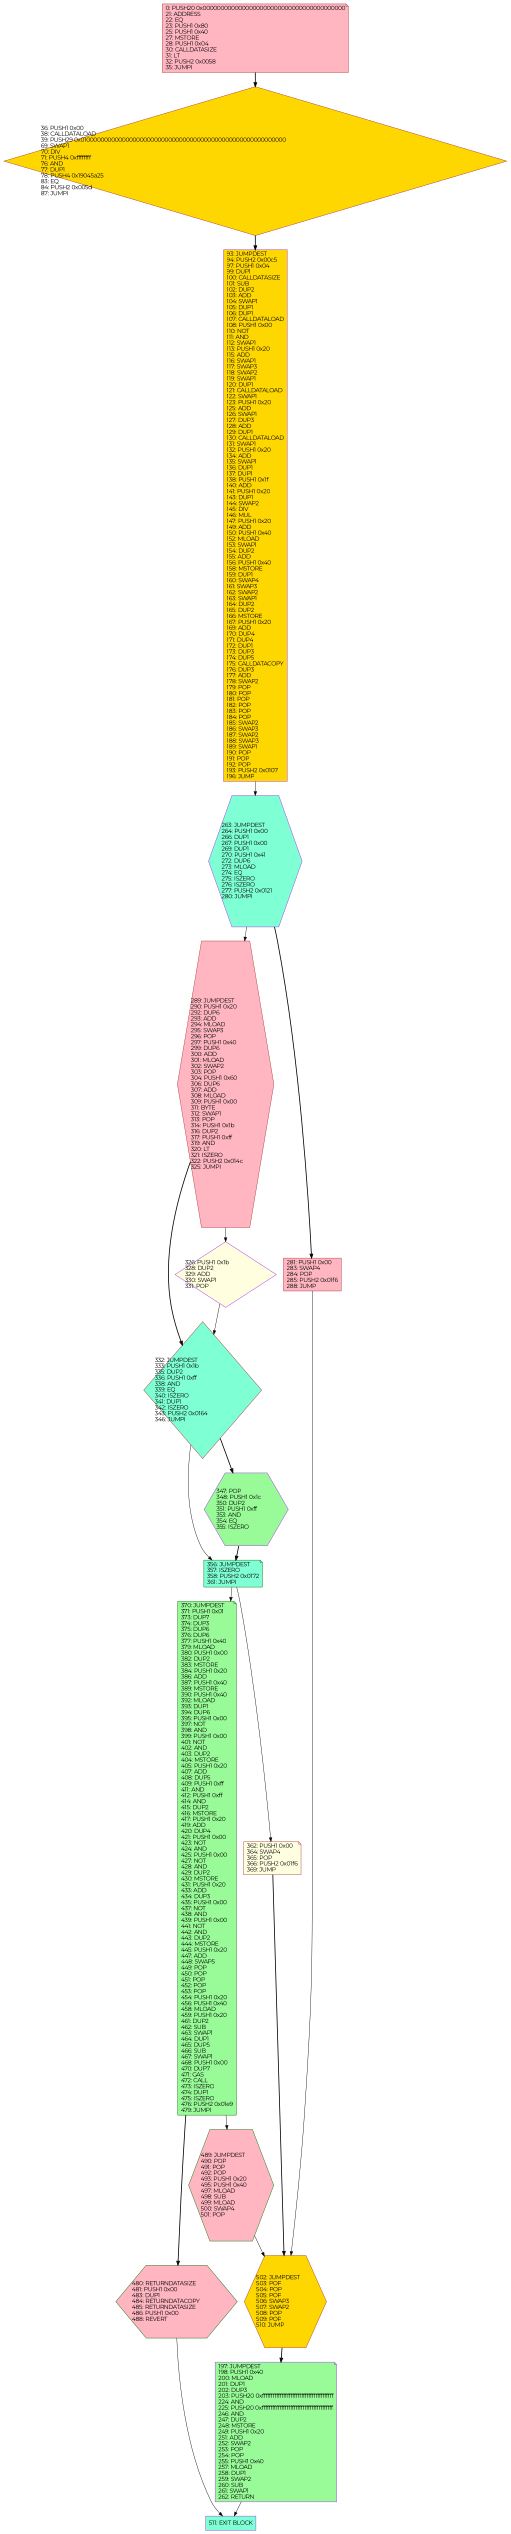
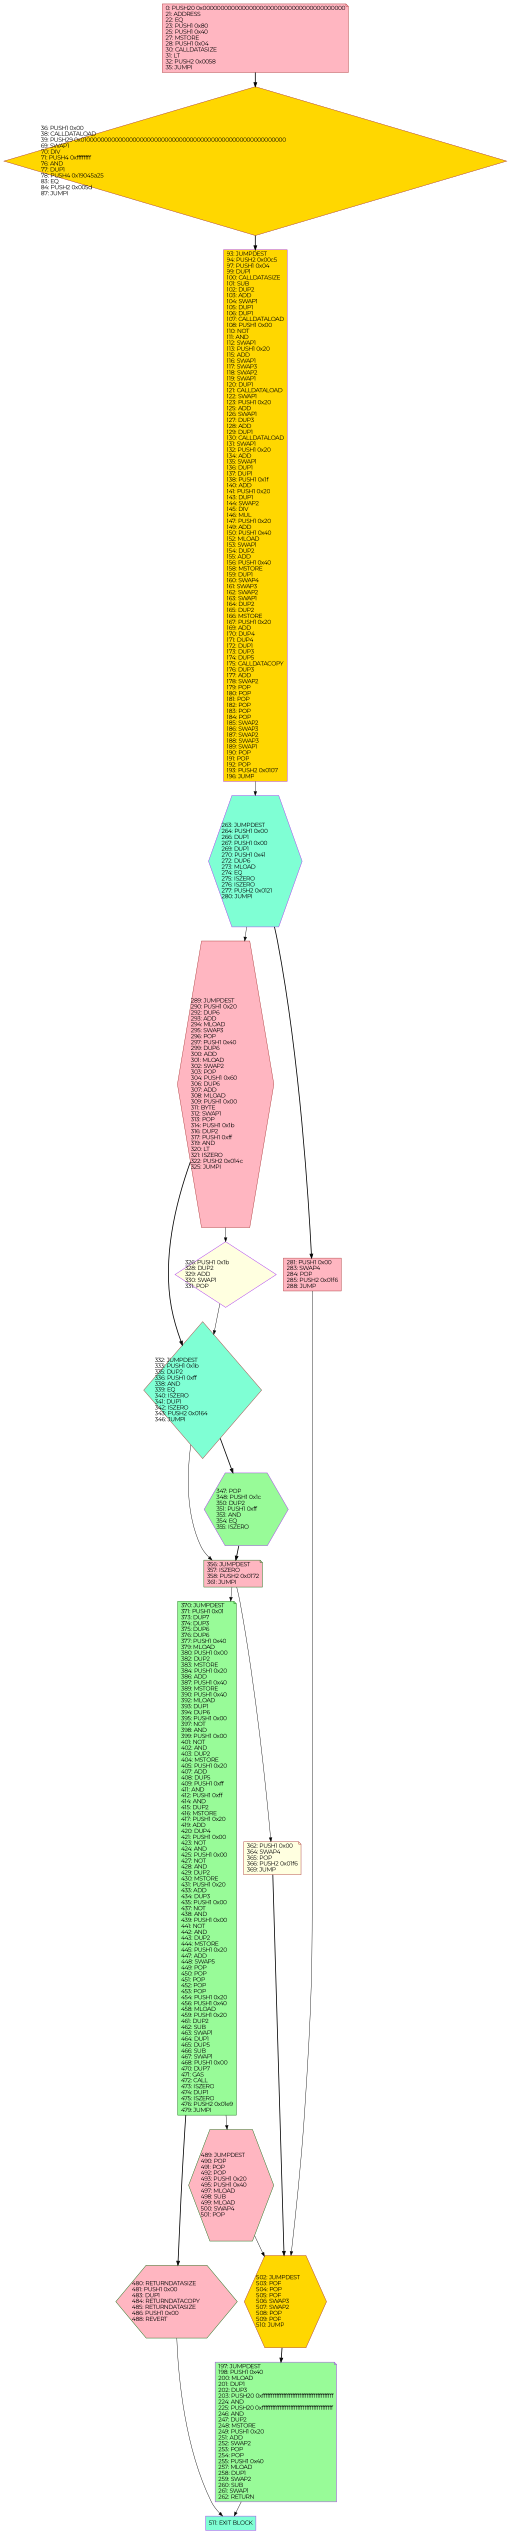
(233, 1574) -> (233, 1574)
